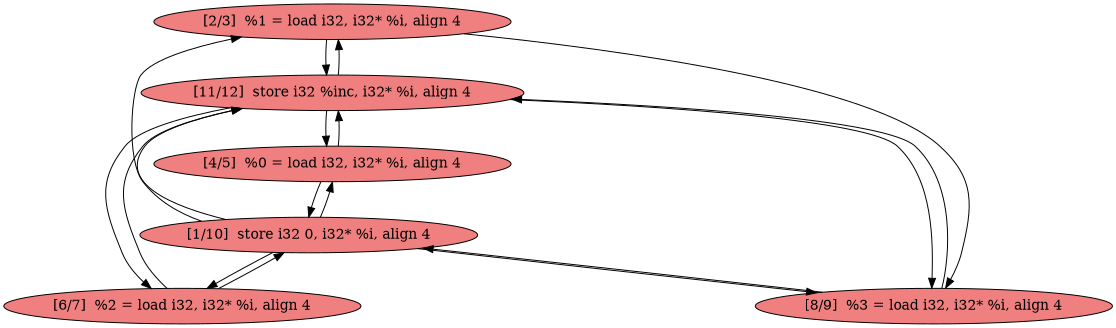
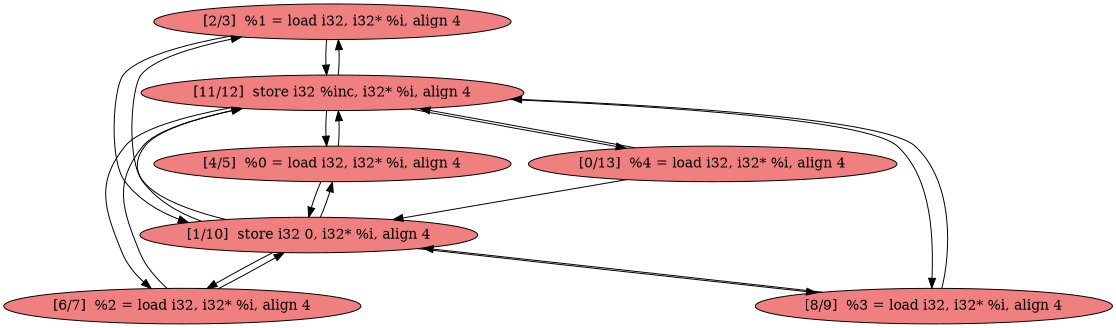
(779, 83) -> (116, 105)
none -> (713, 164)
